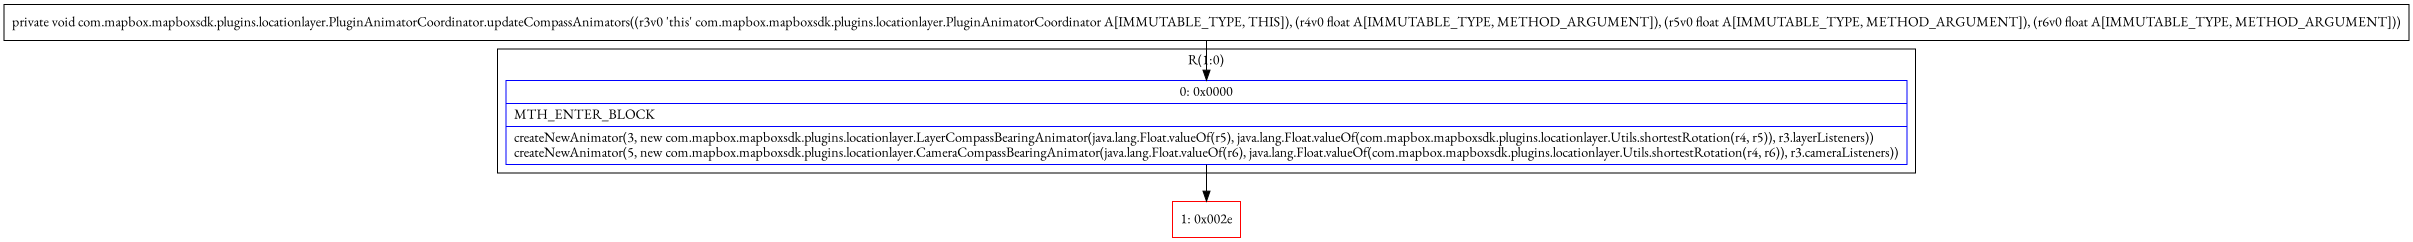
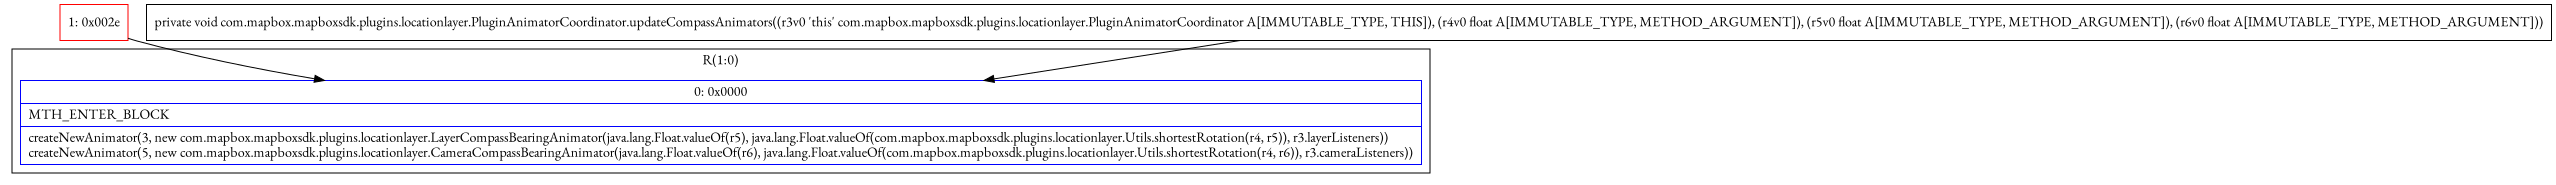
(1206, 179) -> (221, 61)
